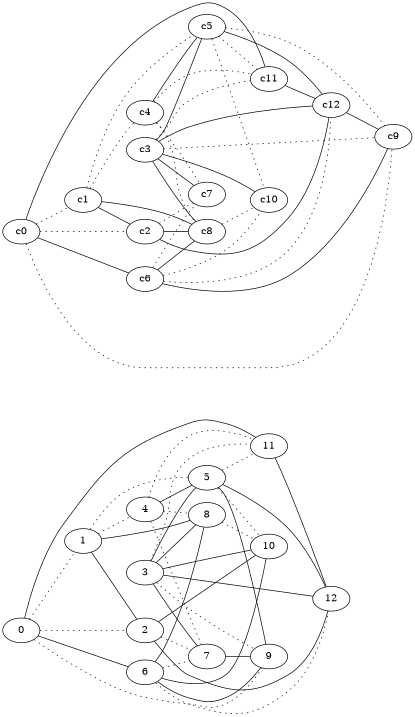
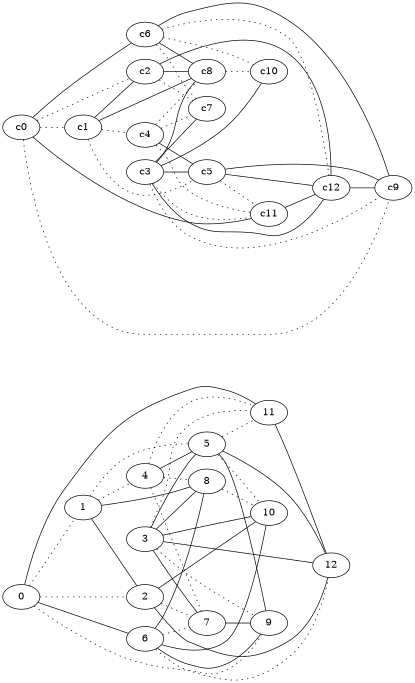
(316, 58) -> (303, 164)
(237, 110) -> none
